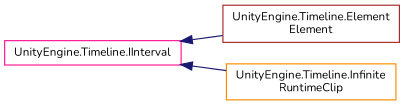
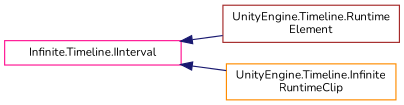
(311, 24) -> (311, 24)
(93, 53) -> (93, 53)
